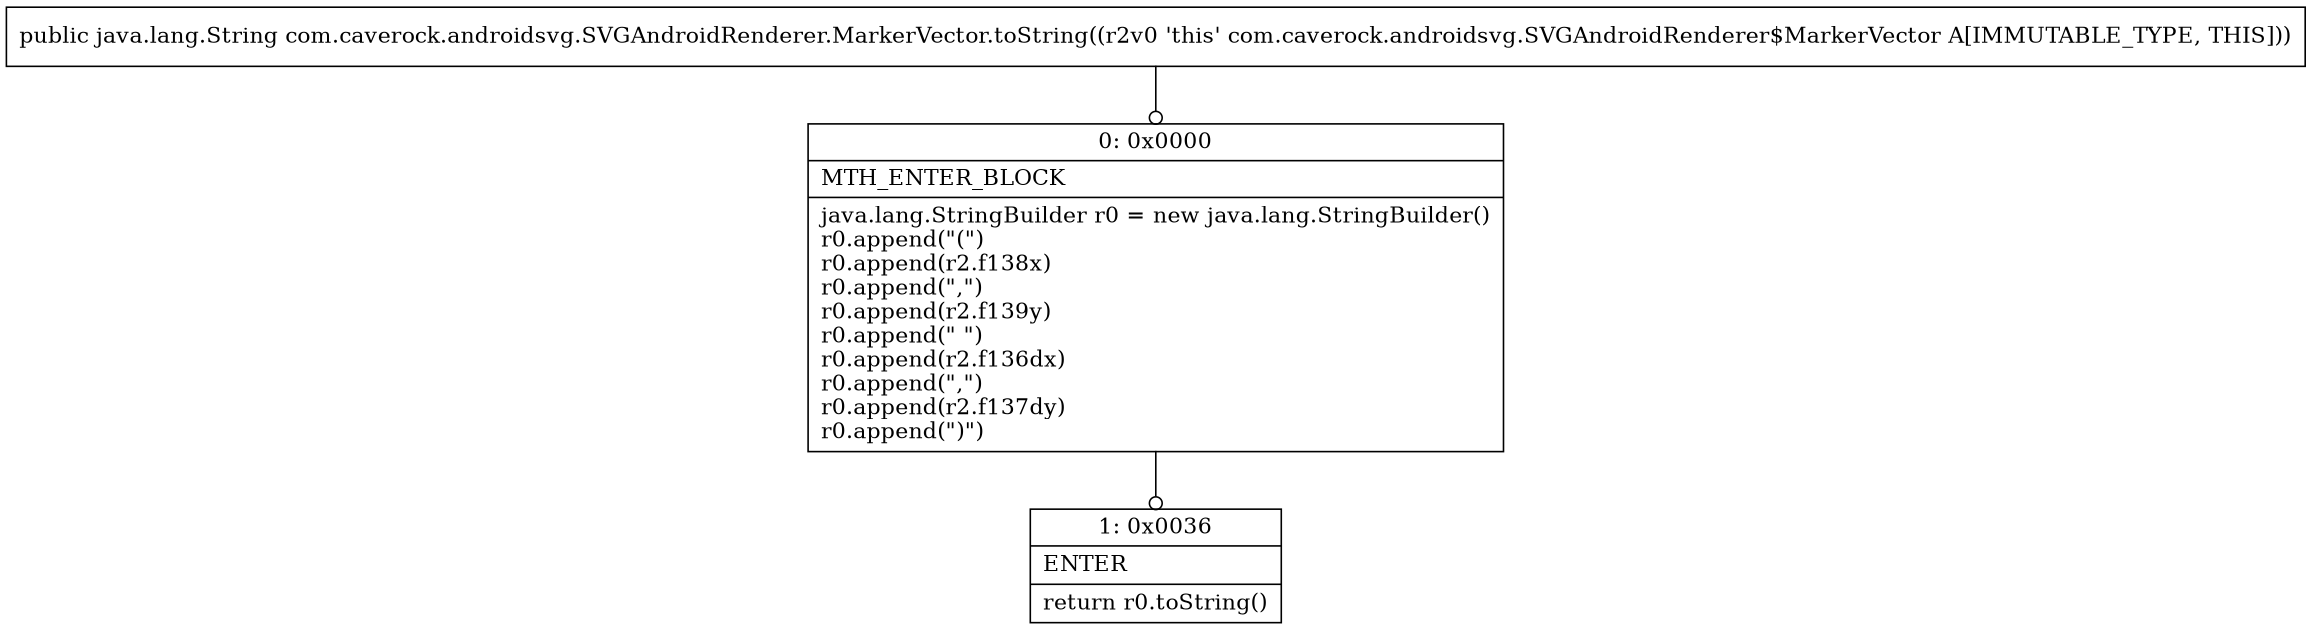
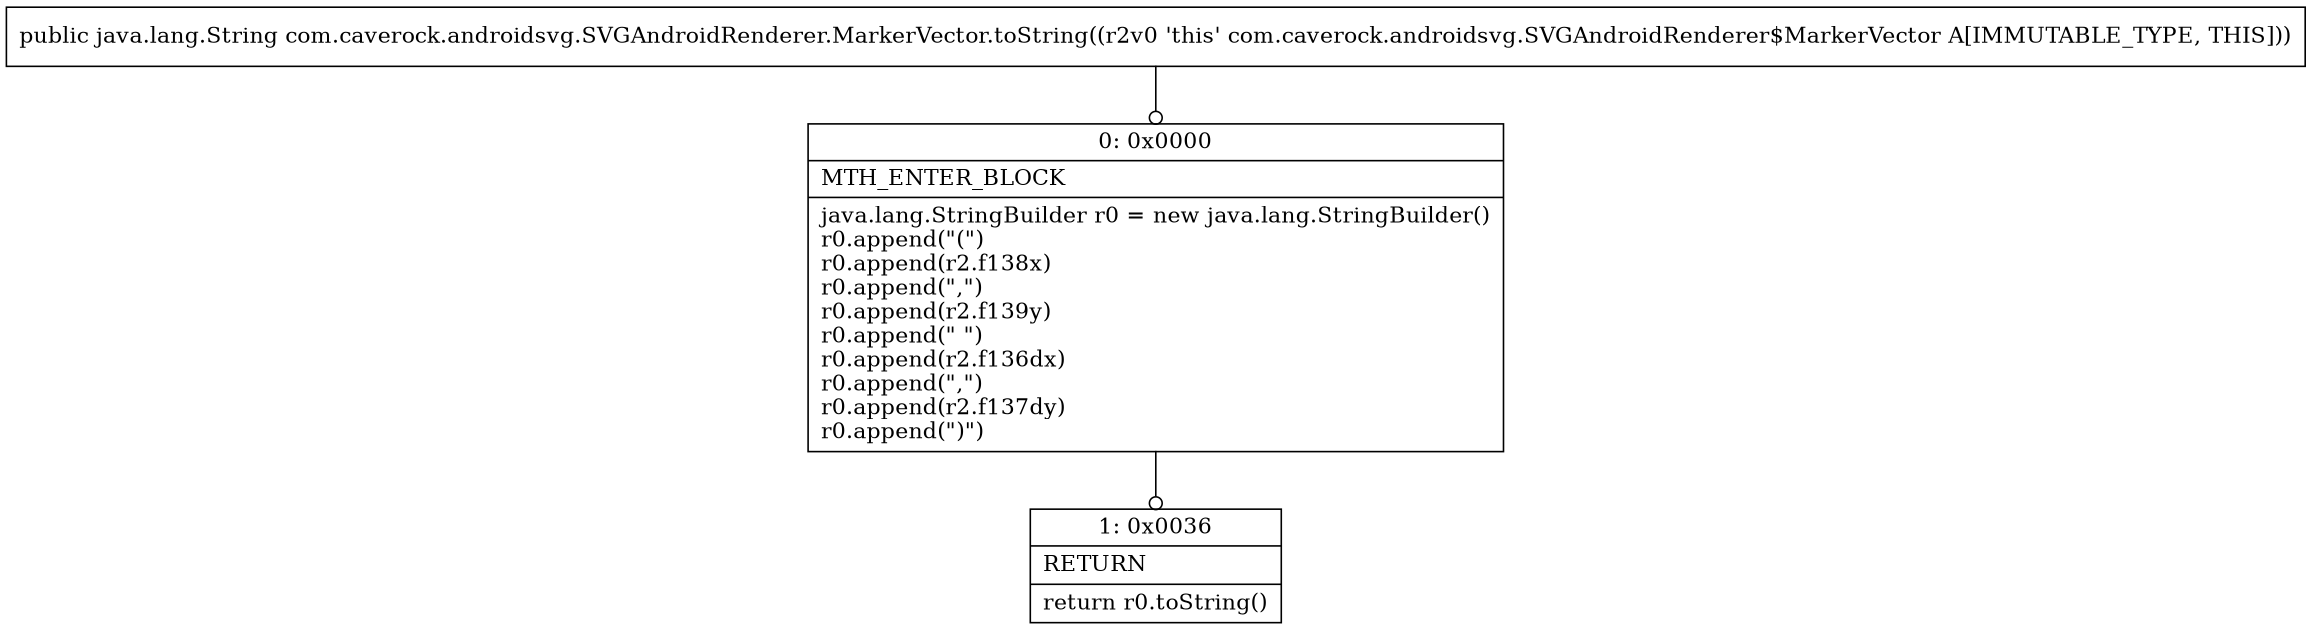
(1085, 564) -> (1095, 564)
